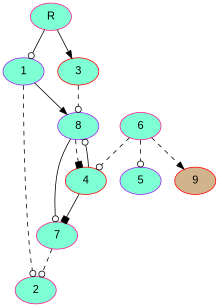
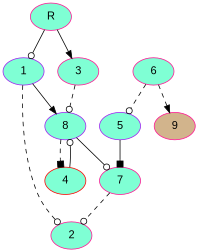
(78, 71) -> (78, 71)
(116, 151) -> none
(195, 181) -> (175, 126)
(73, 205) -> (120, 150)
